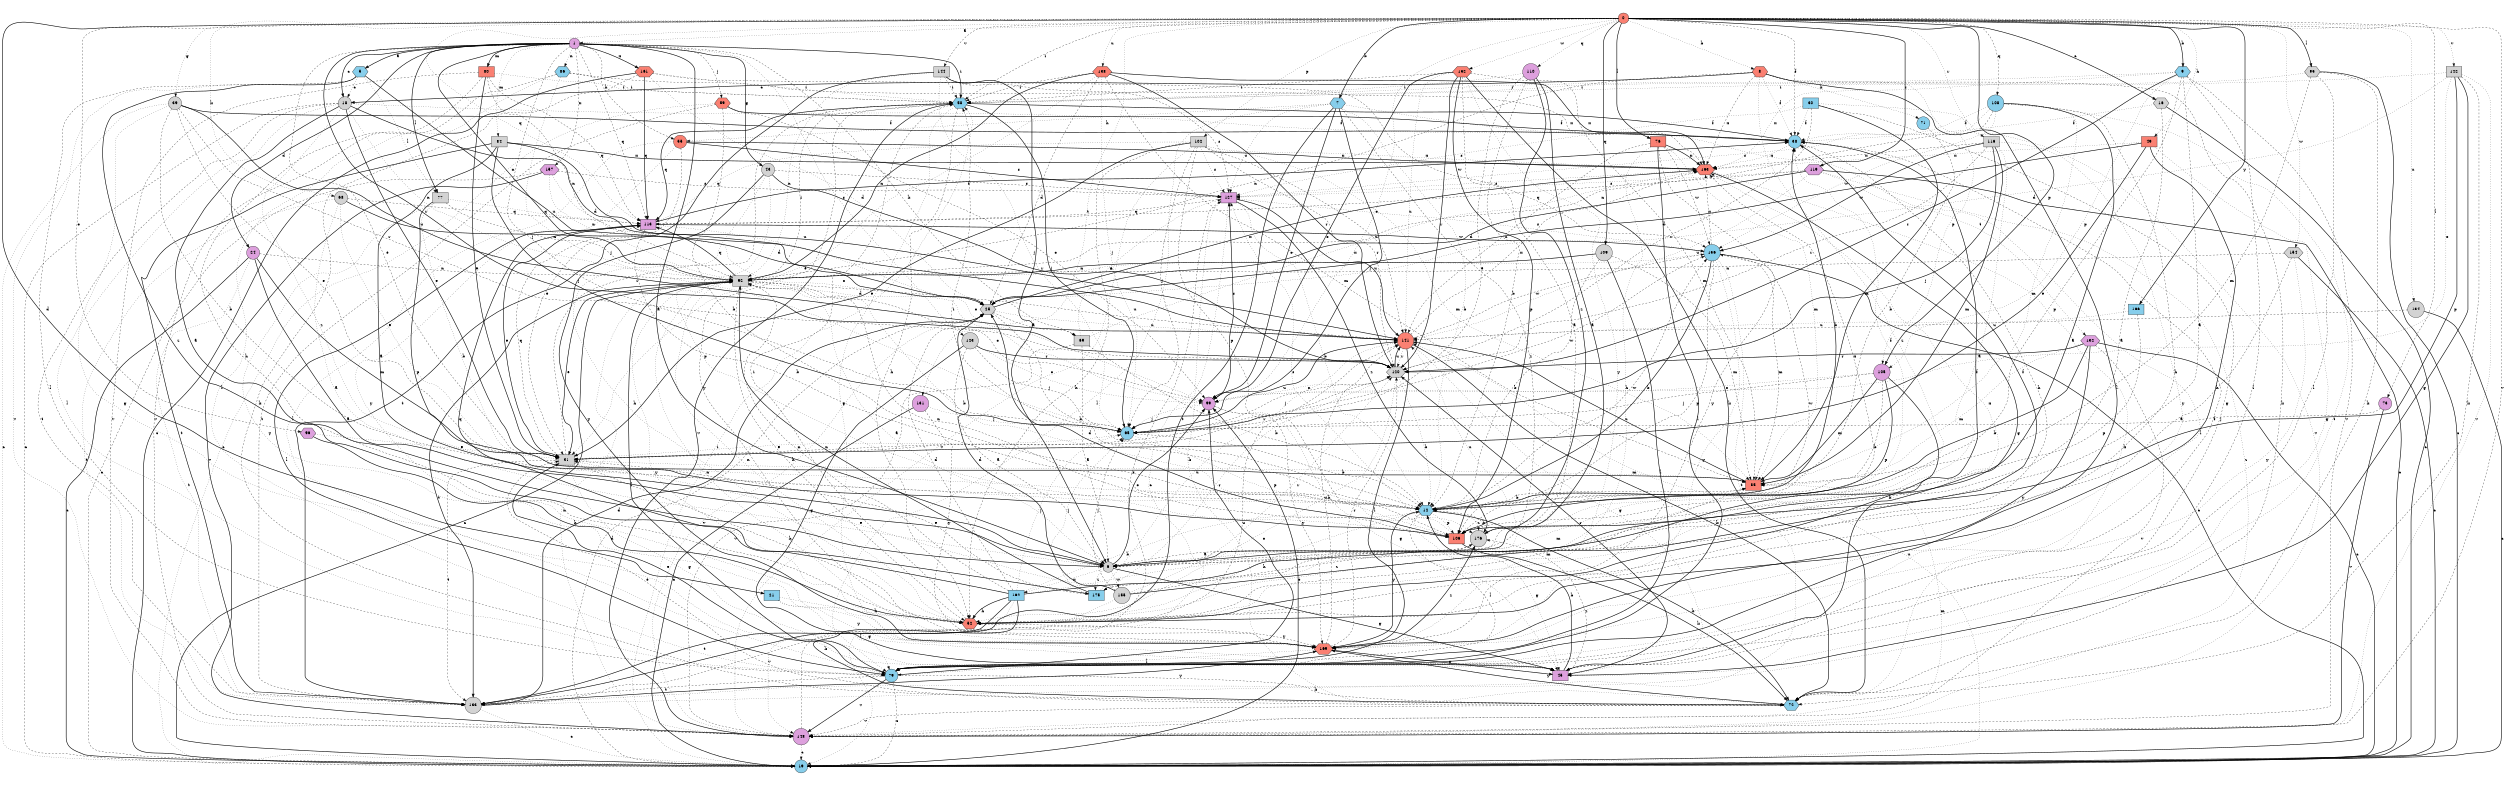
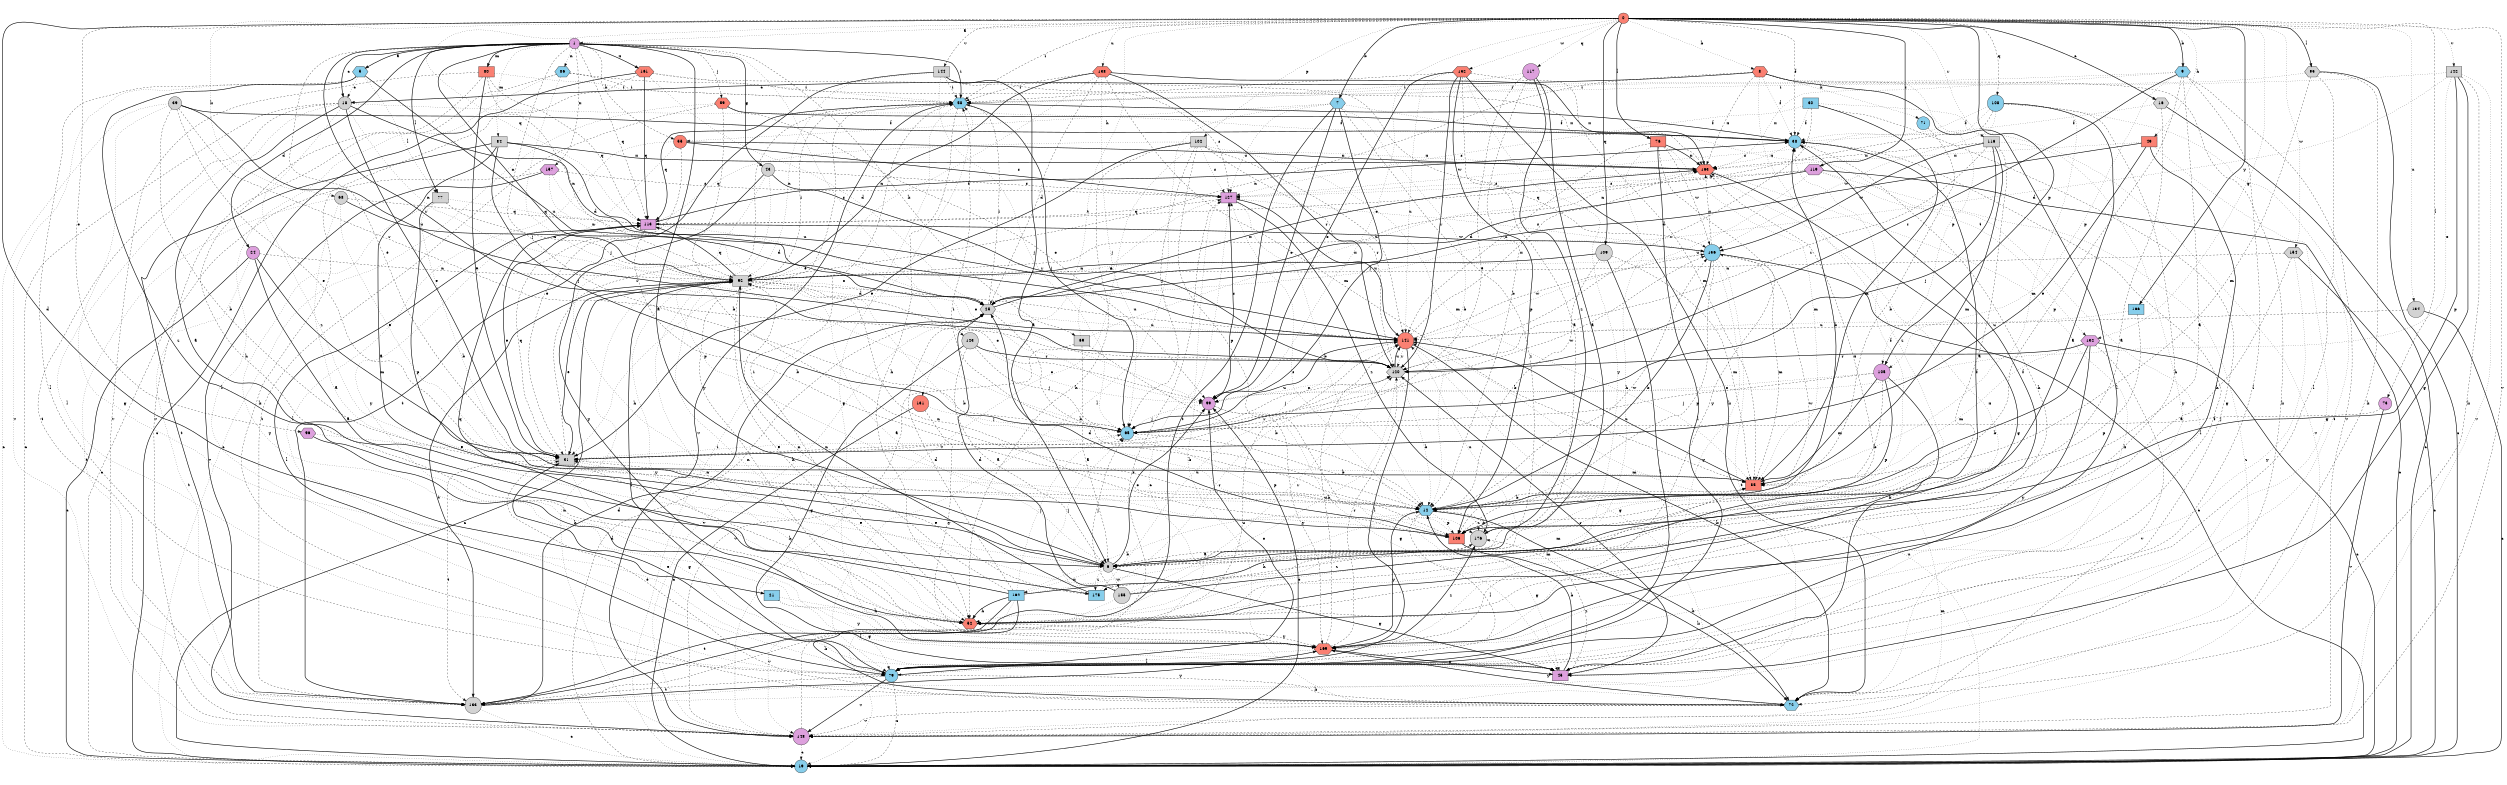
(875, 20) -> (2182, 26)
(1531, 72) -> (1531, 72)
(1024, 325) -> (999, 199)
(920, 404) -> (920, 404)
(1913, 482) -> (1913, 482)
